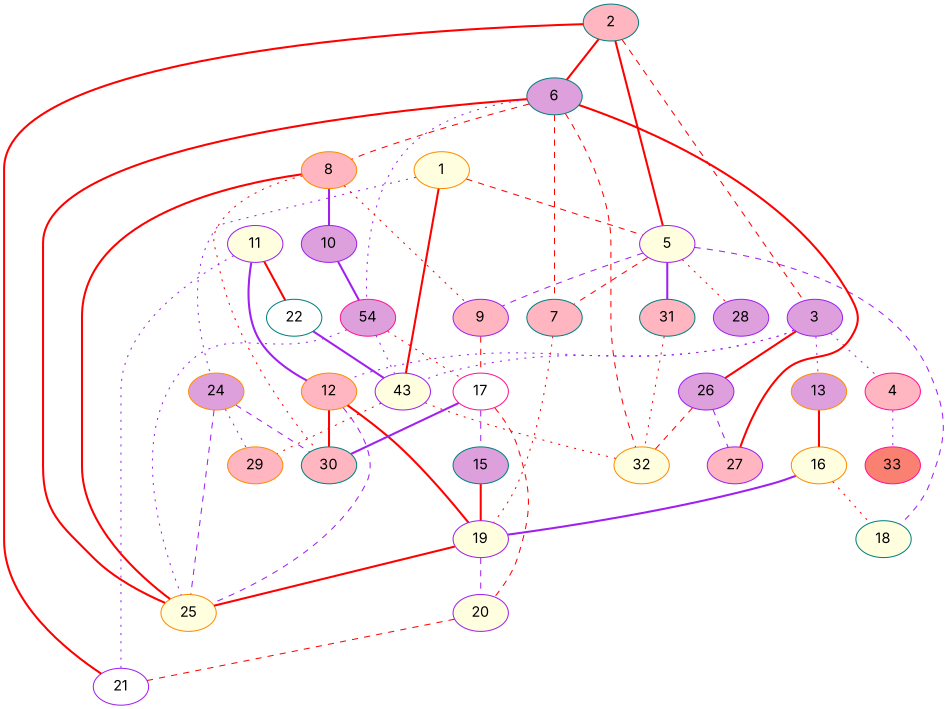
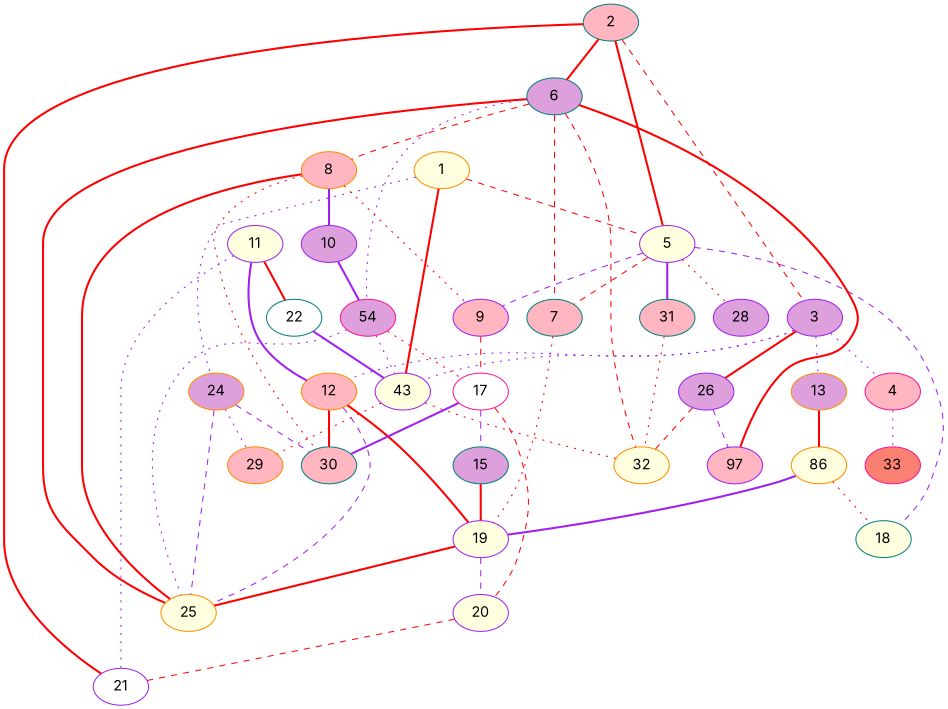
(735, 465) -> (735, 465)
(819, 465) -> (819, 465)
